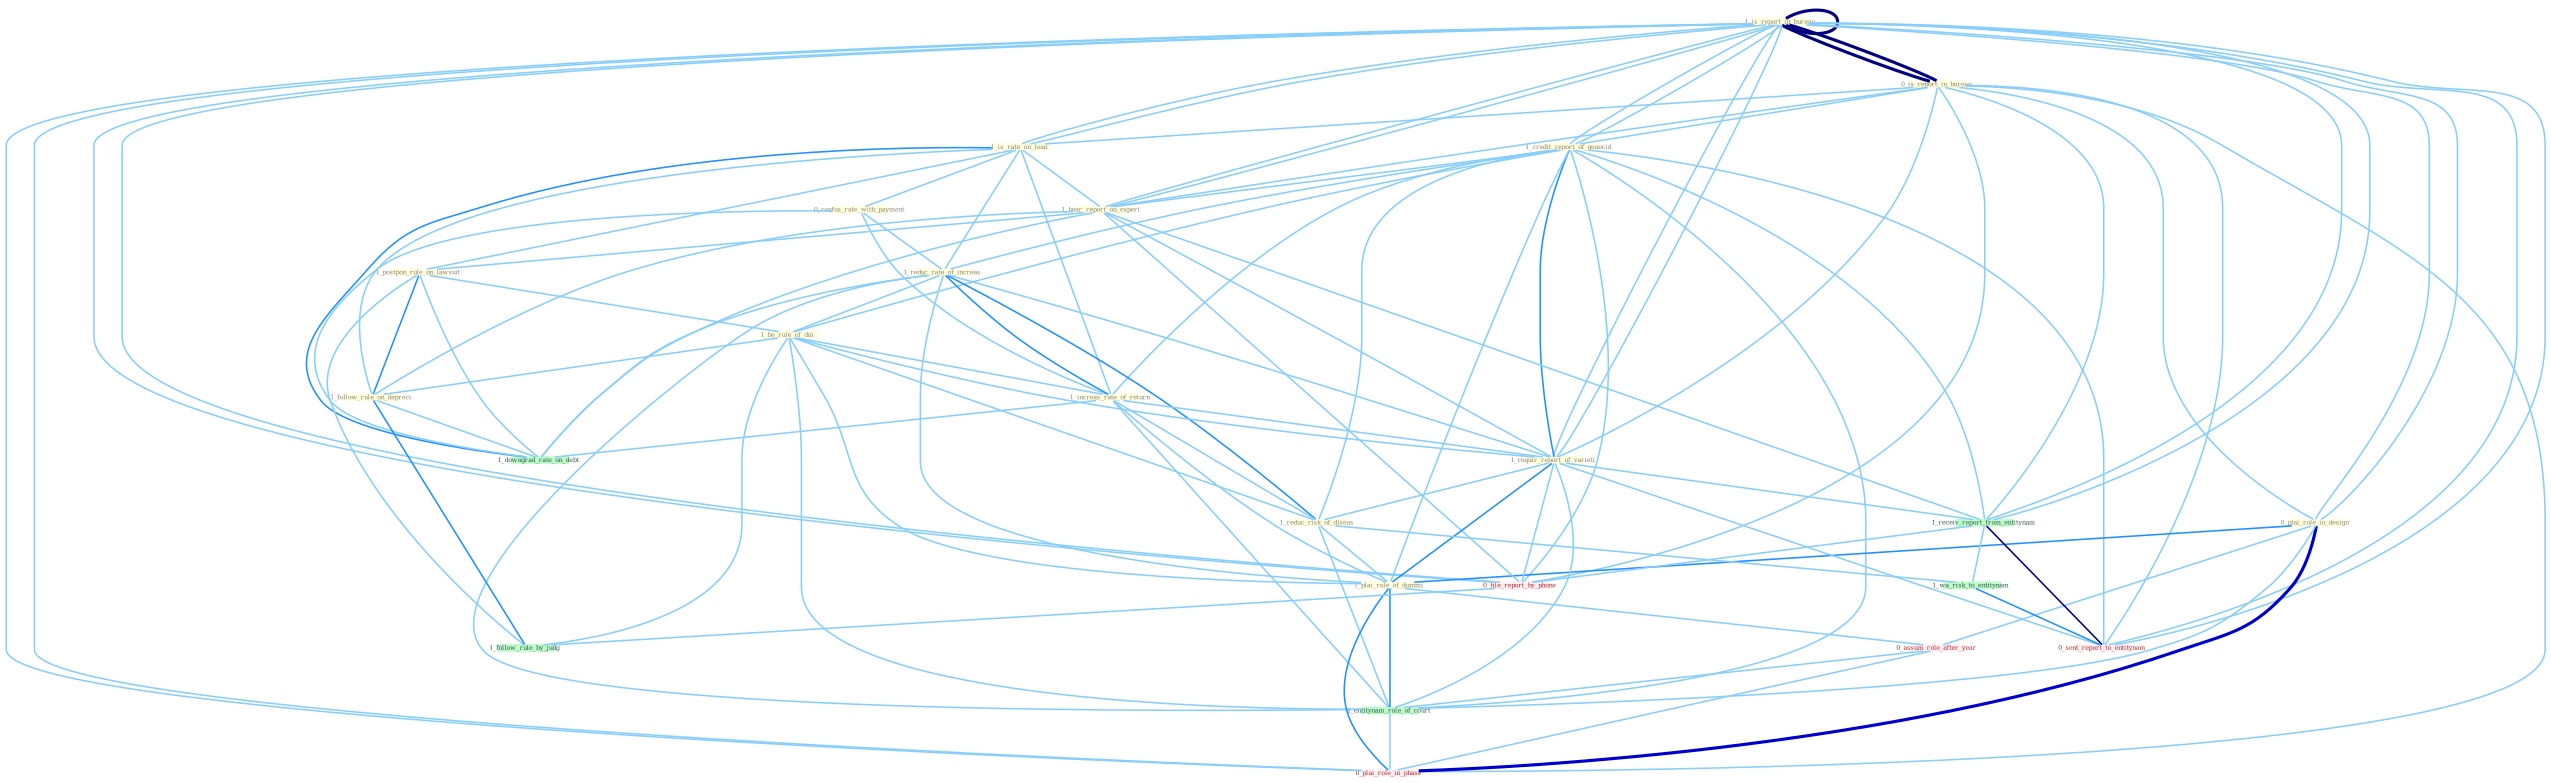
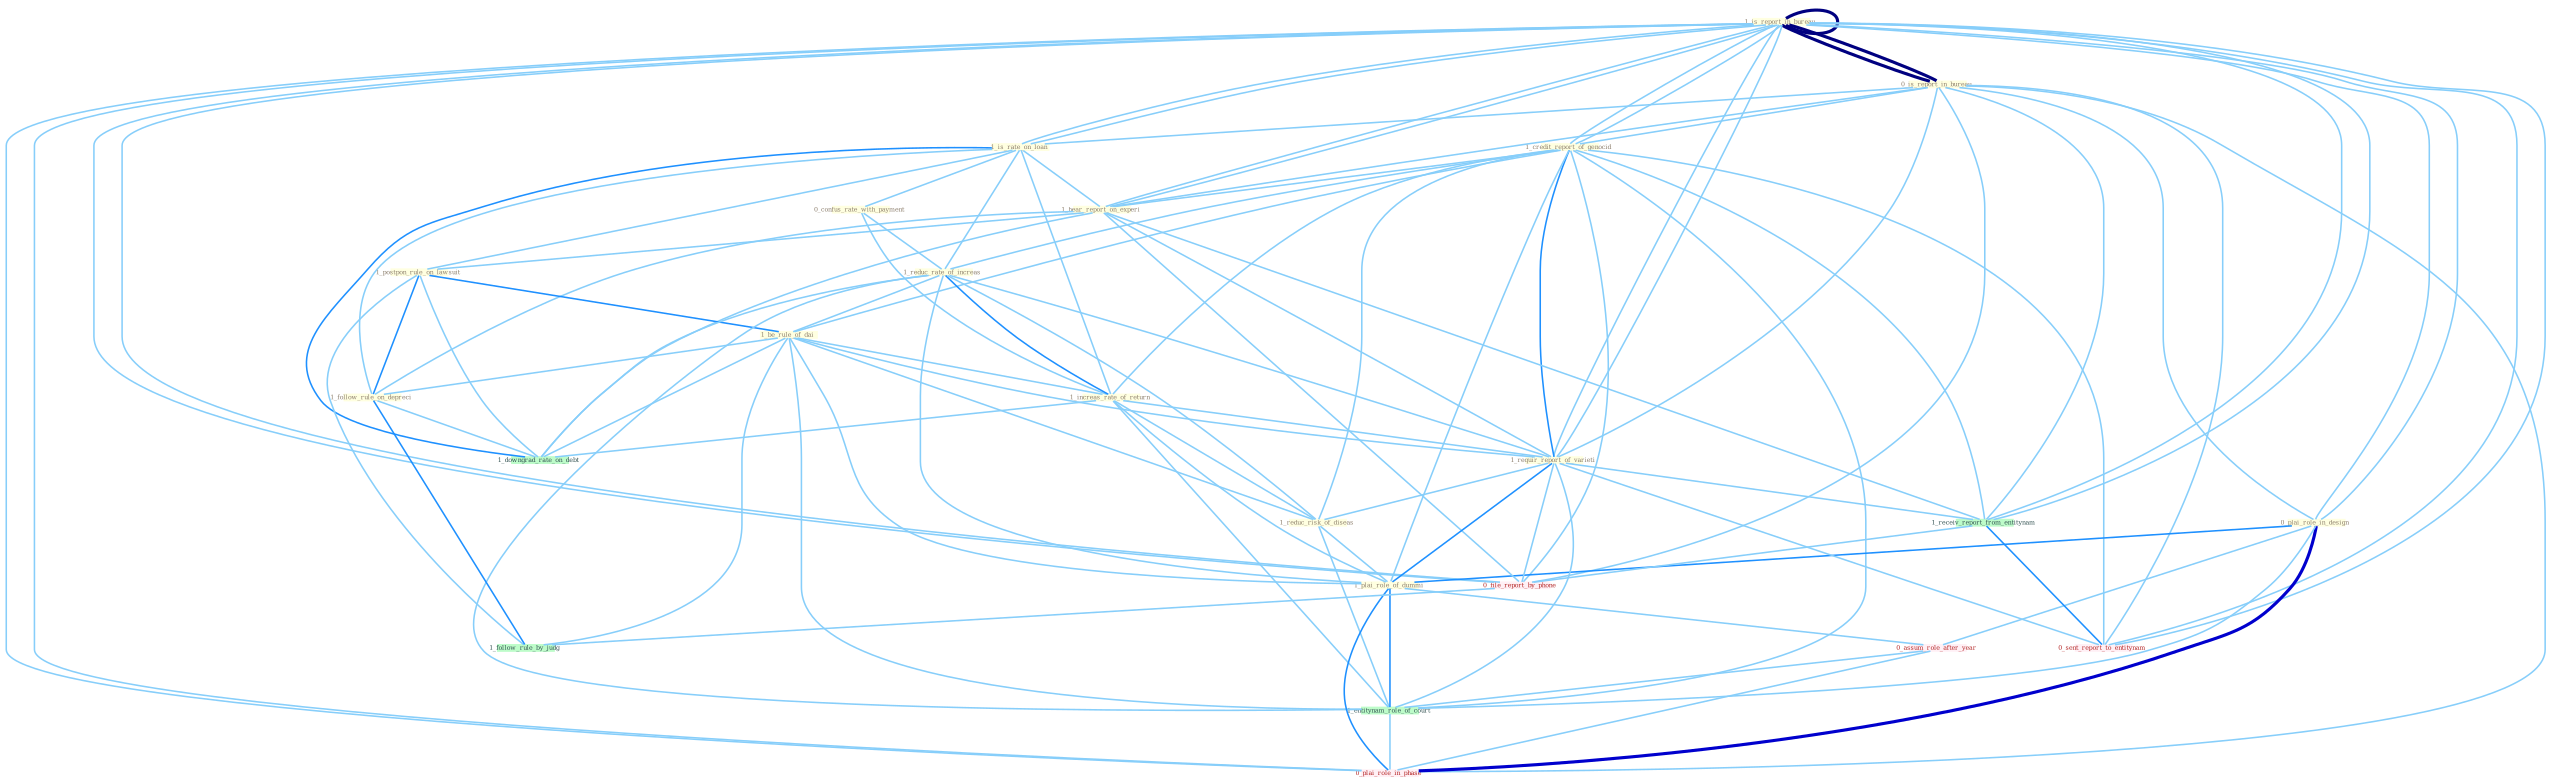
(441, 243) -> (695, 383)
(604, 304) -> (604, 304)
(1140, 385) -> (1140, 385)
(1972, 585) -> none
(2044, 585) -> (2044, 585)
